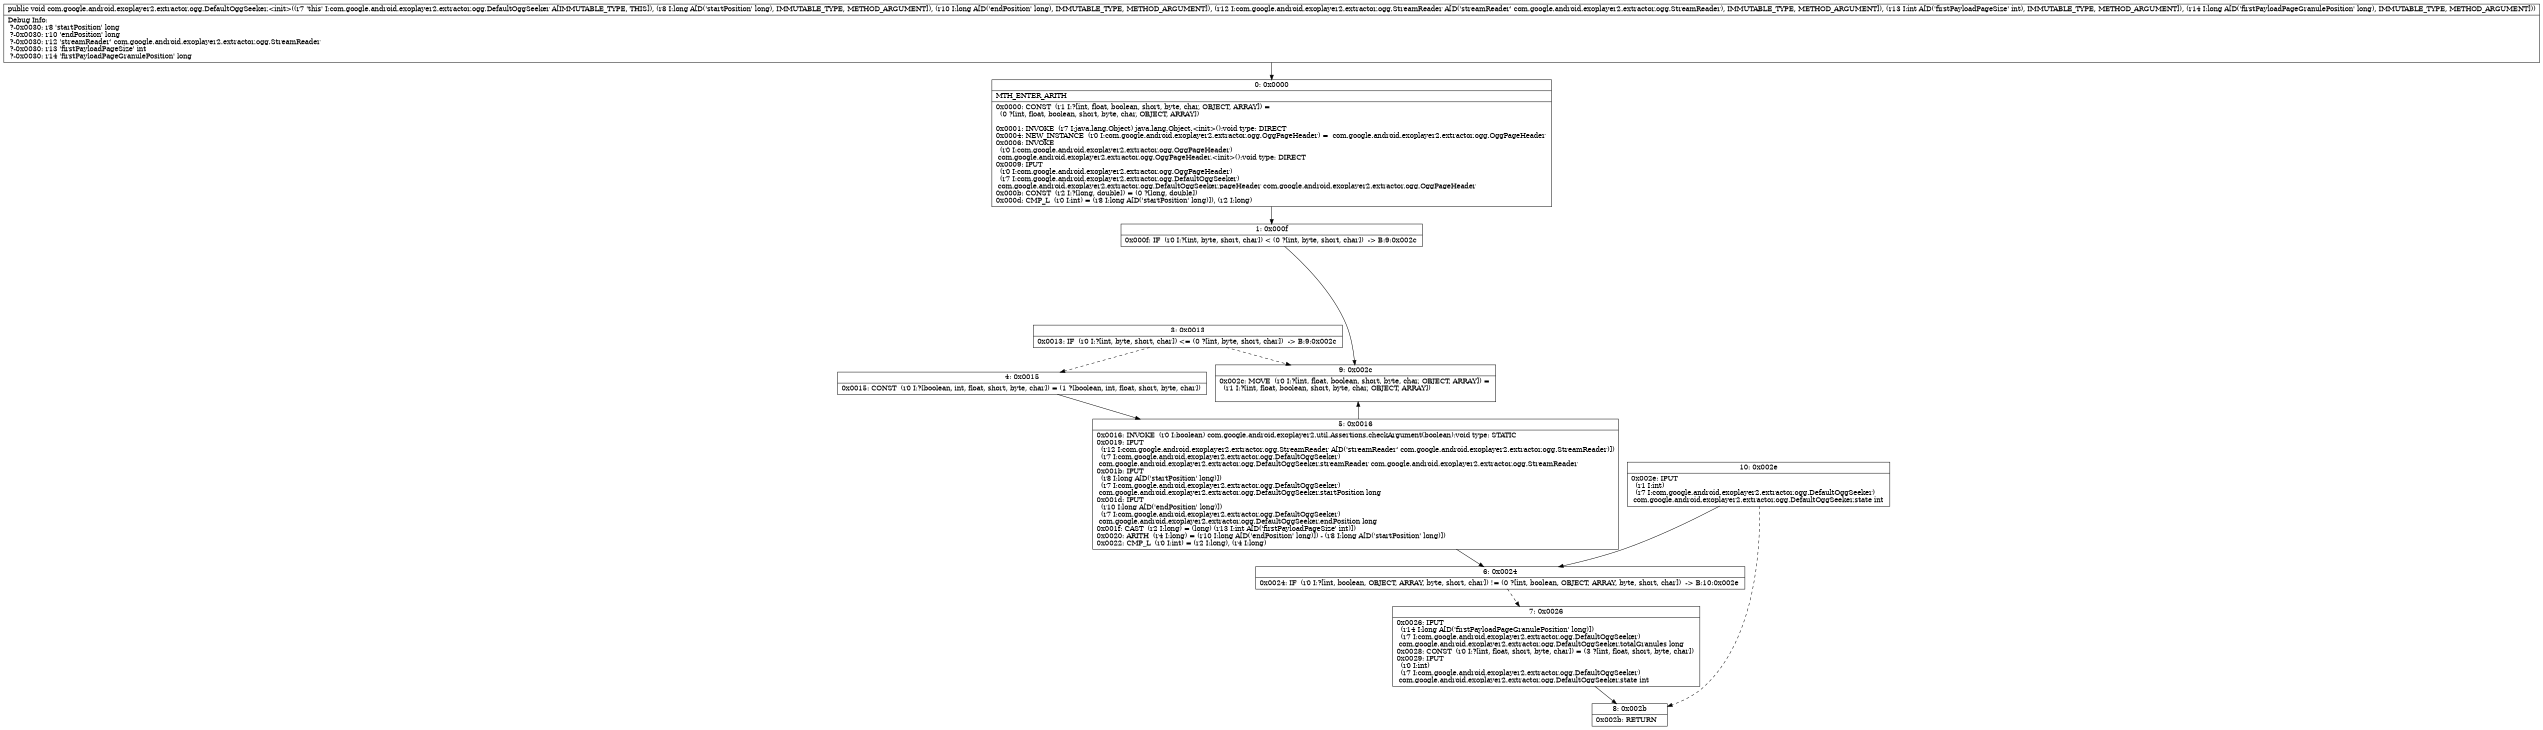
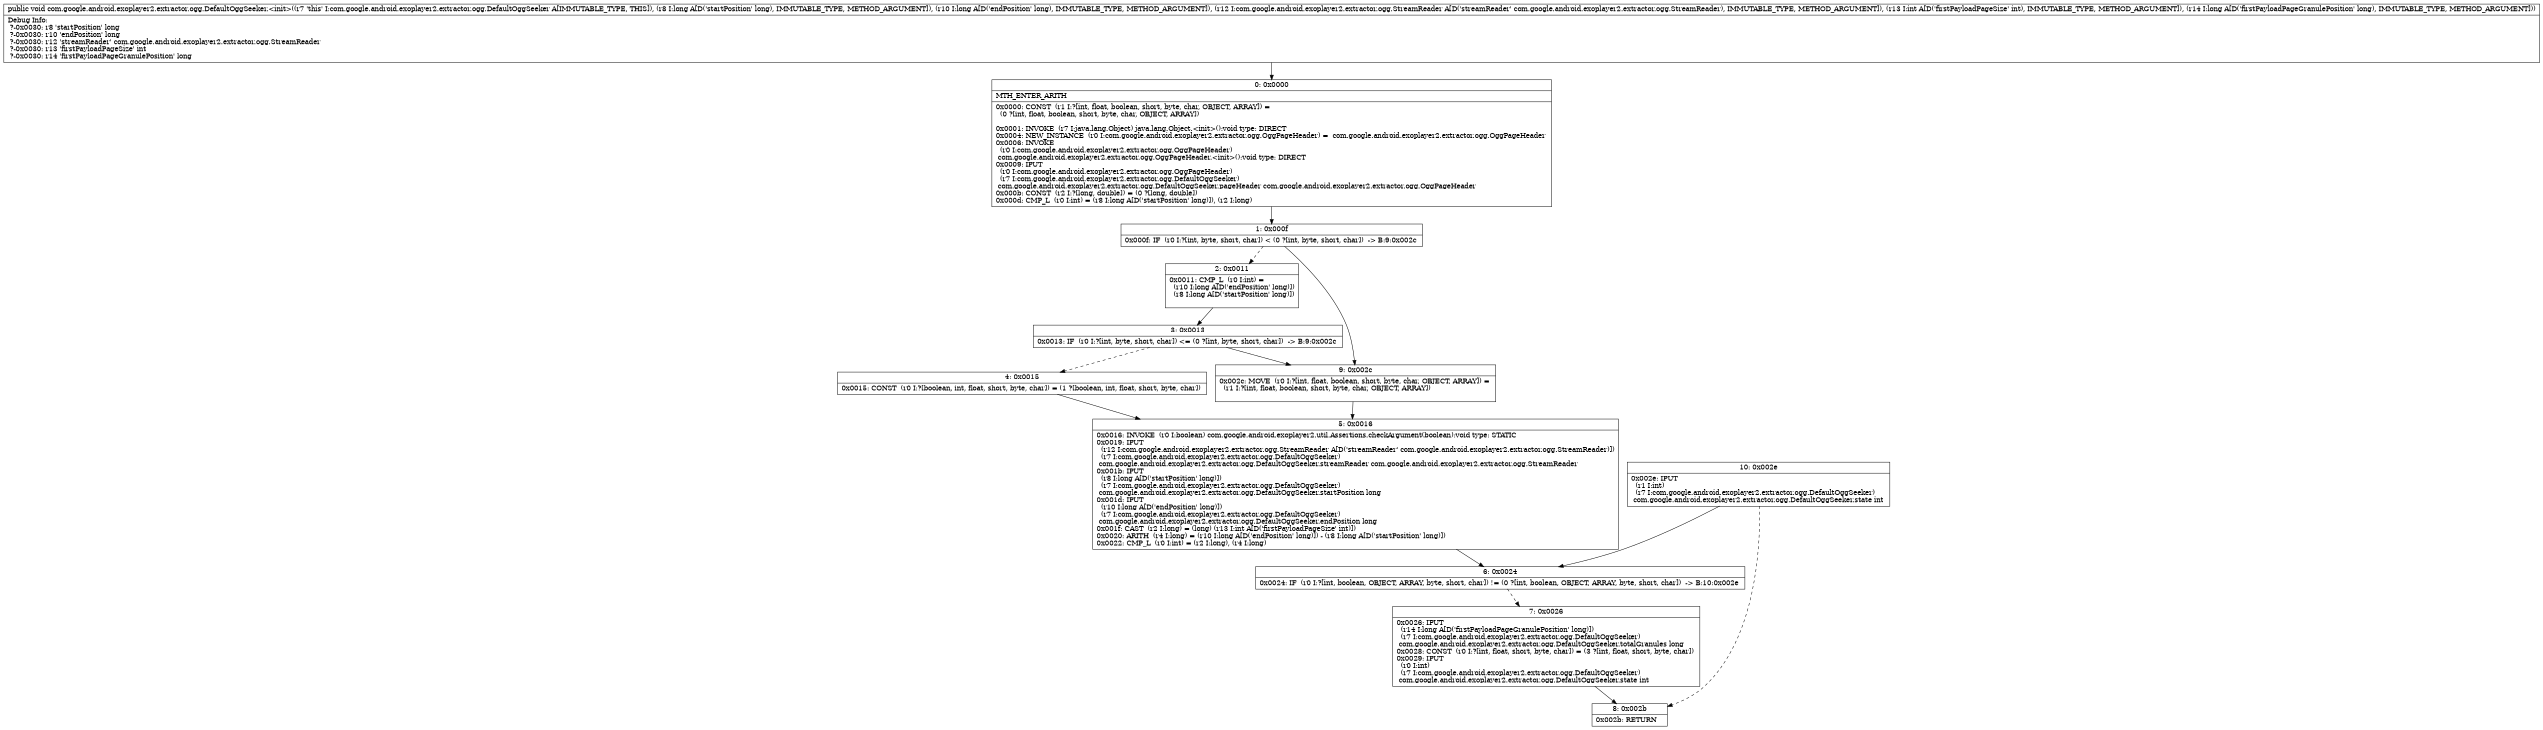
none -> (1232, 286)
(1256, 356) -> (1256, 356)
(1359, 413) -> (1353, 408)
